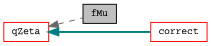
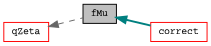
(105, 32) -> (138, 23)
